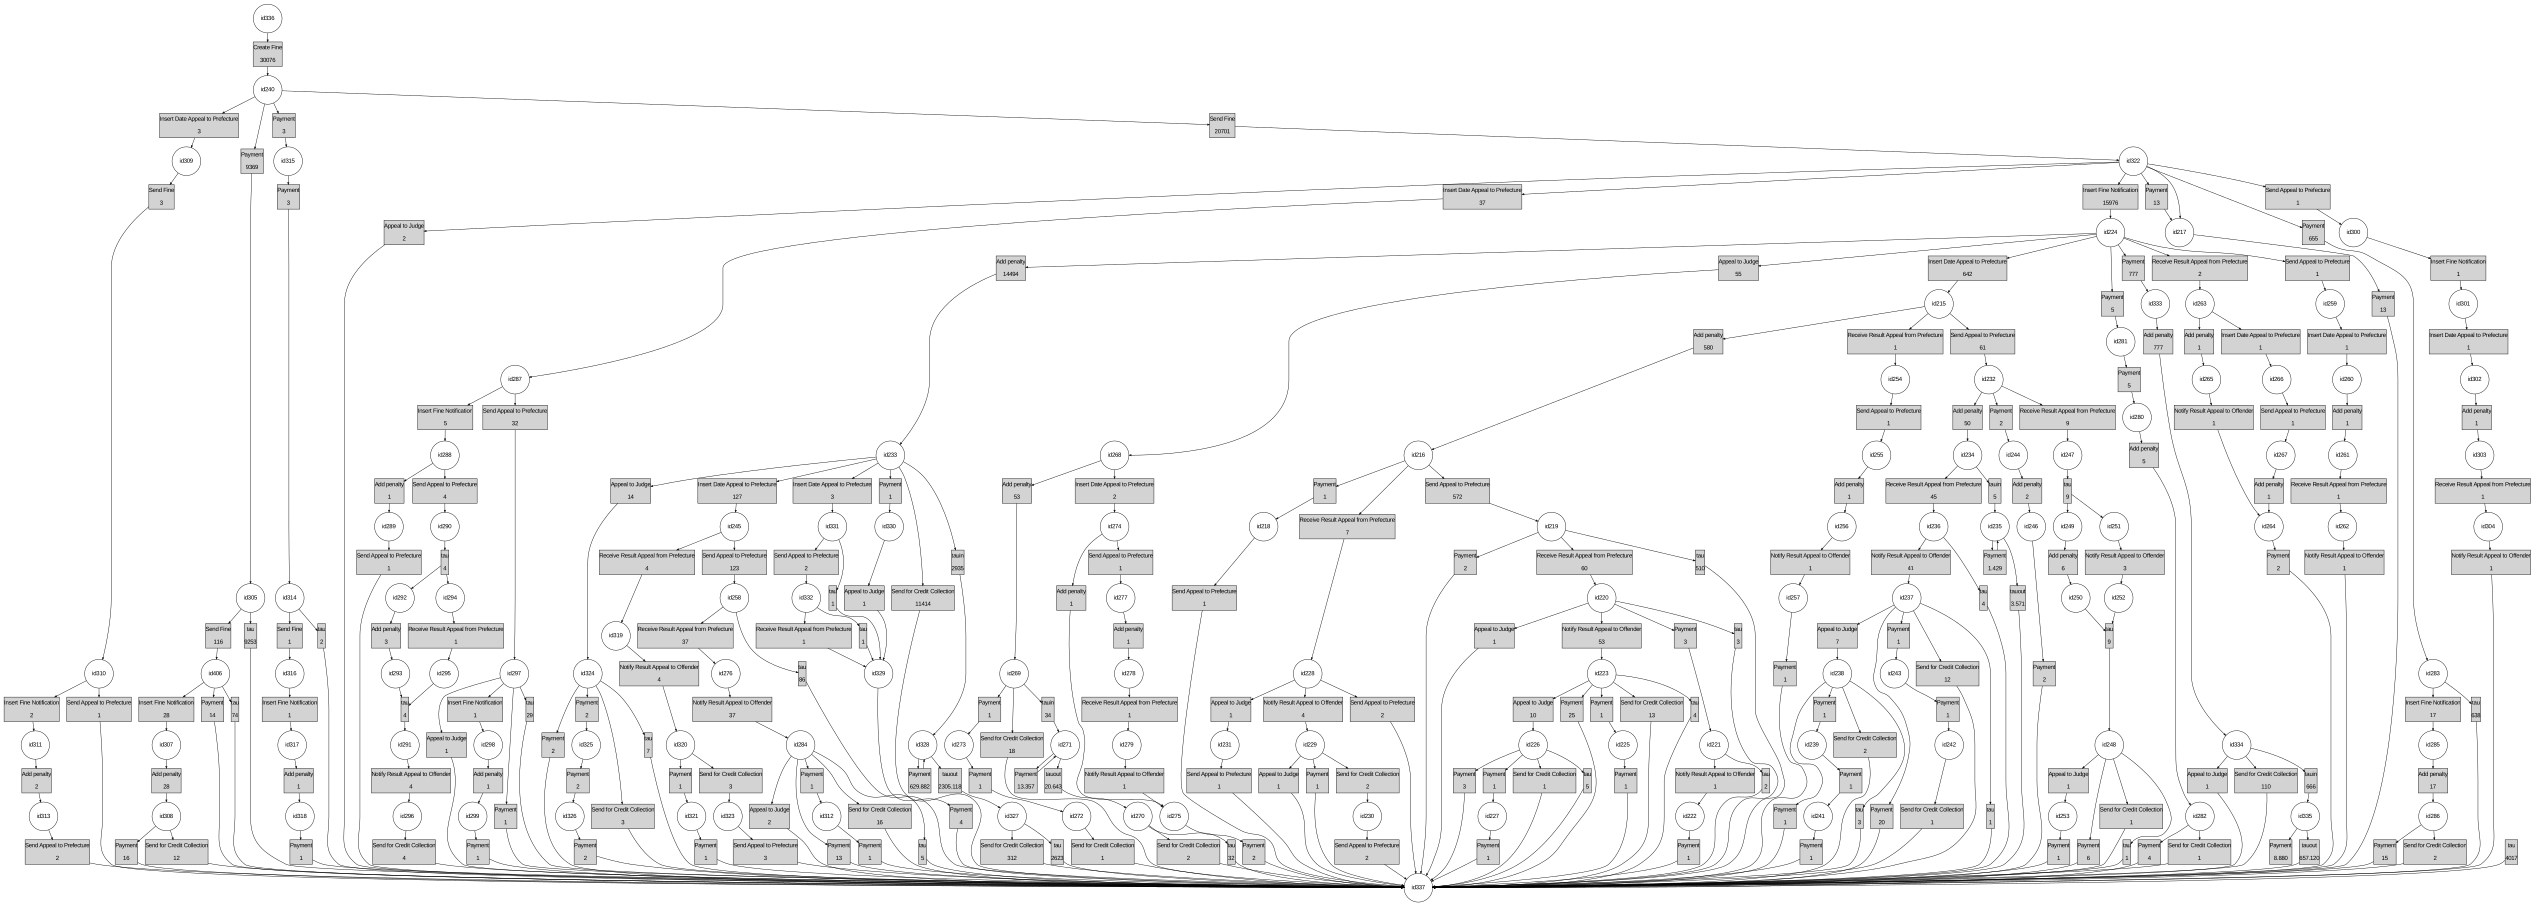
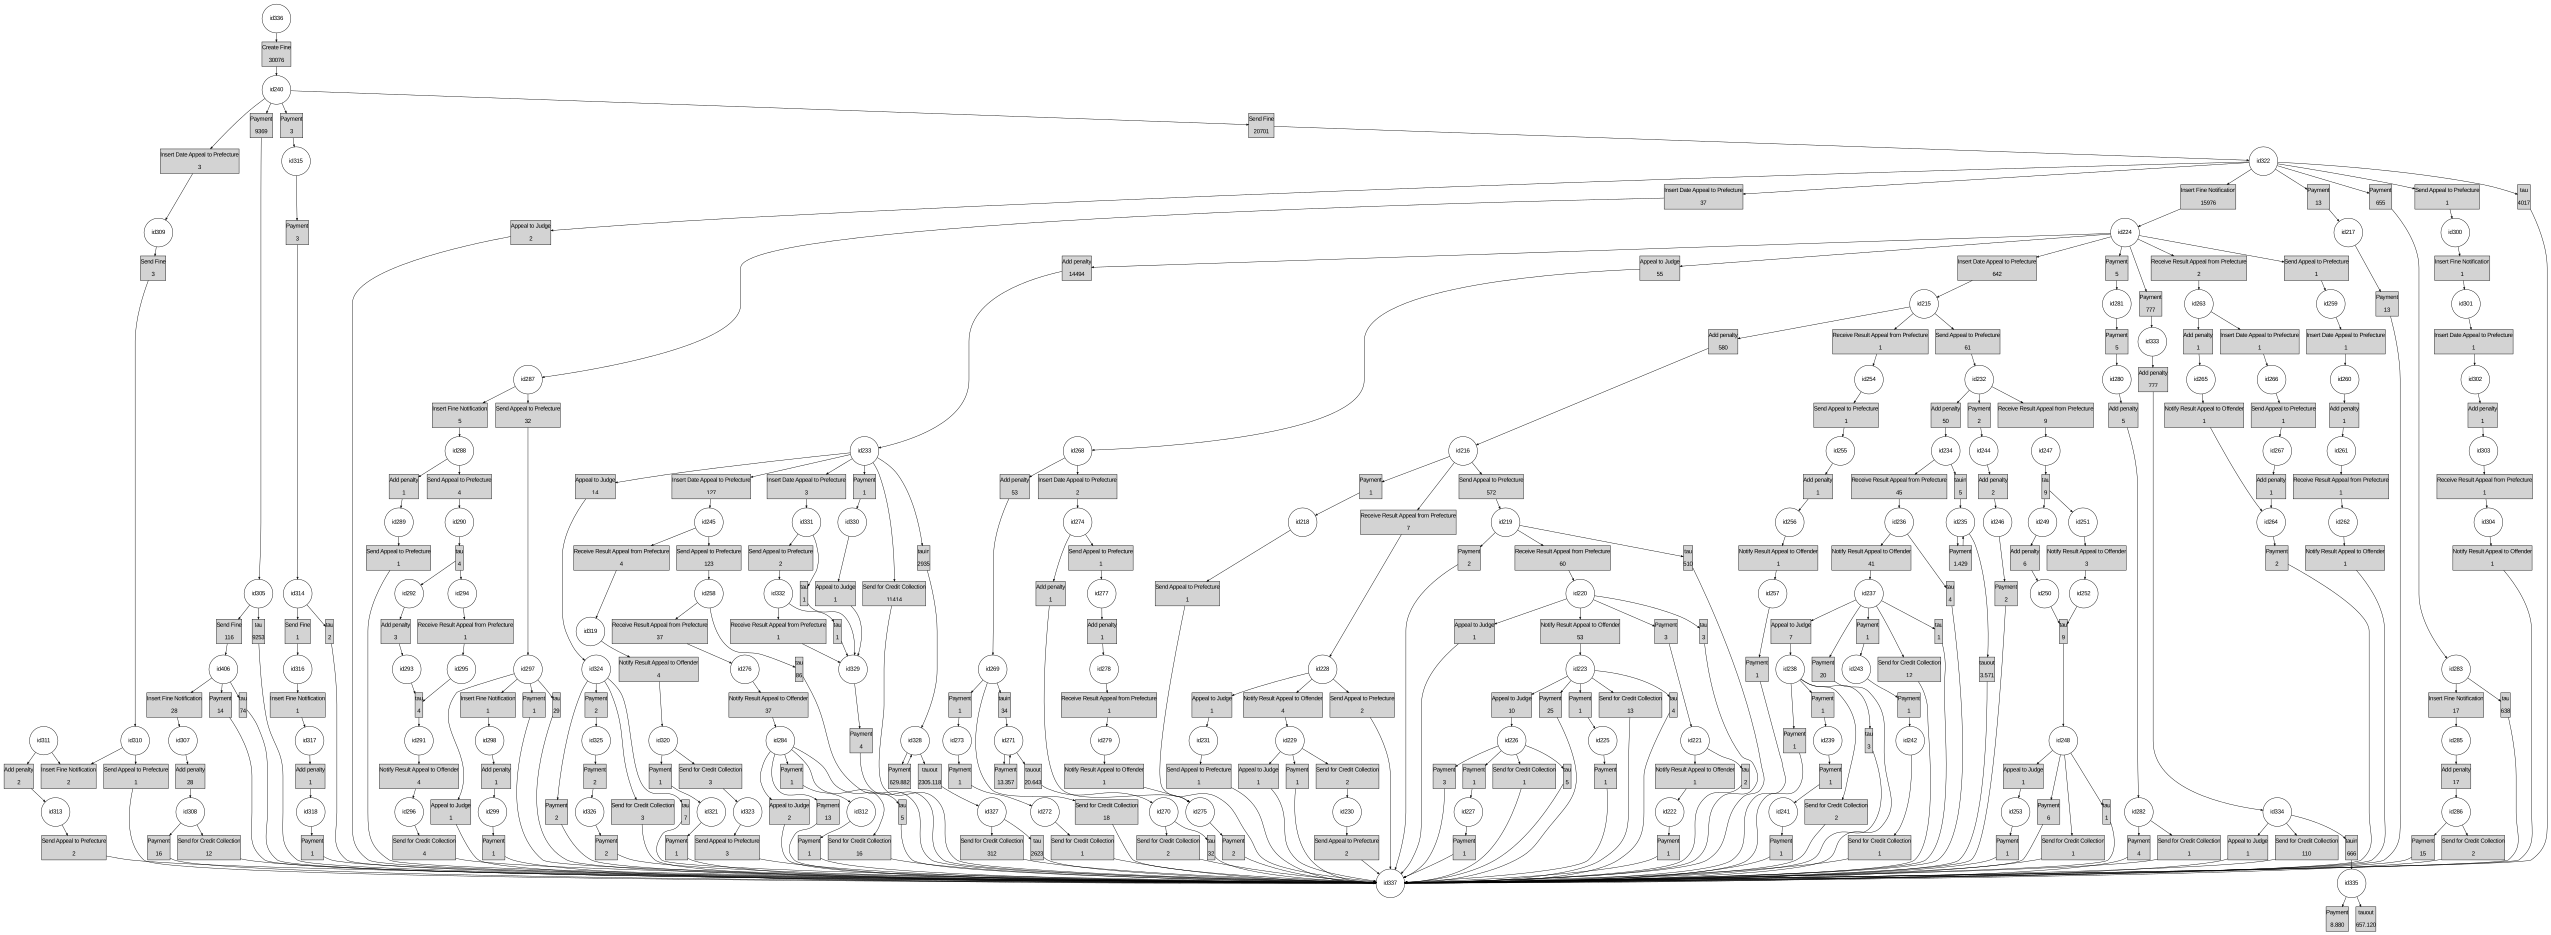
(2172, 185) -> (2398, 172)
(33, 725) -> (55, 757)
(1868, 882) -> none
